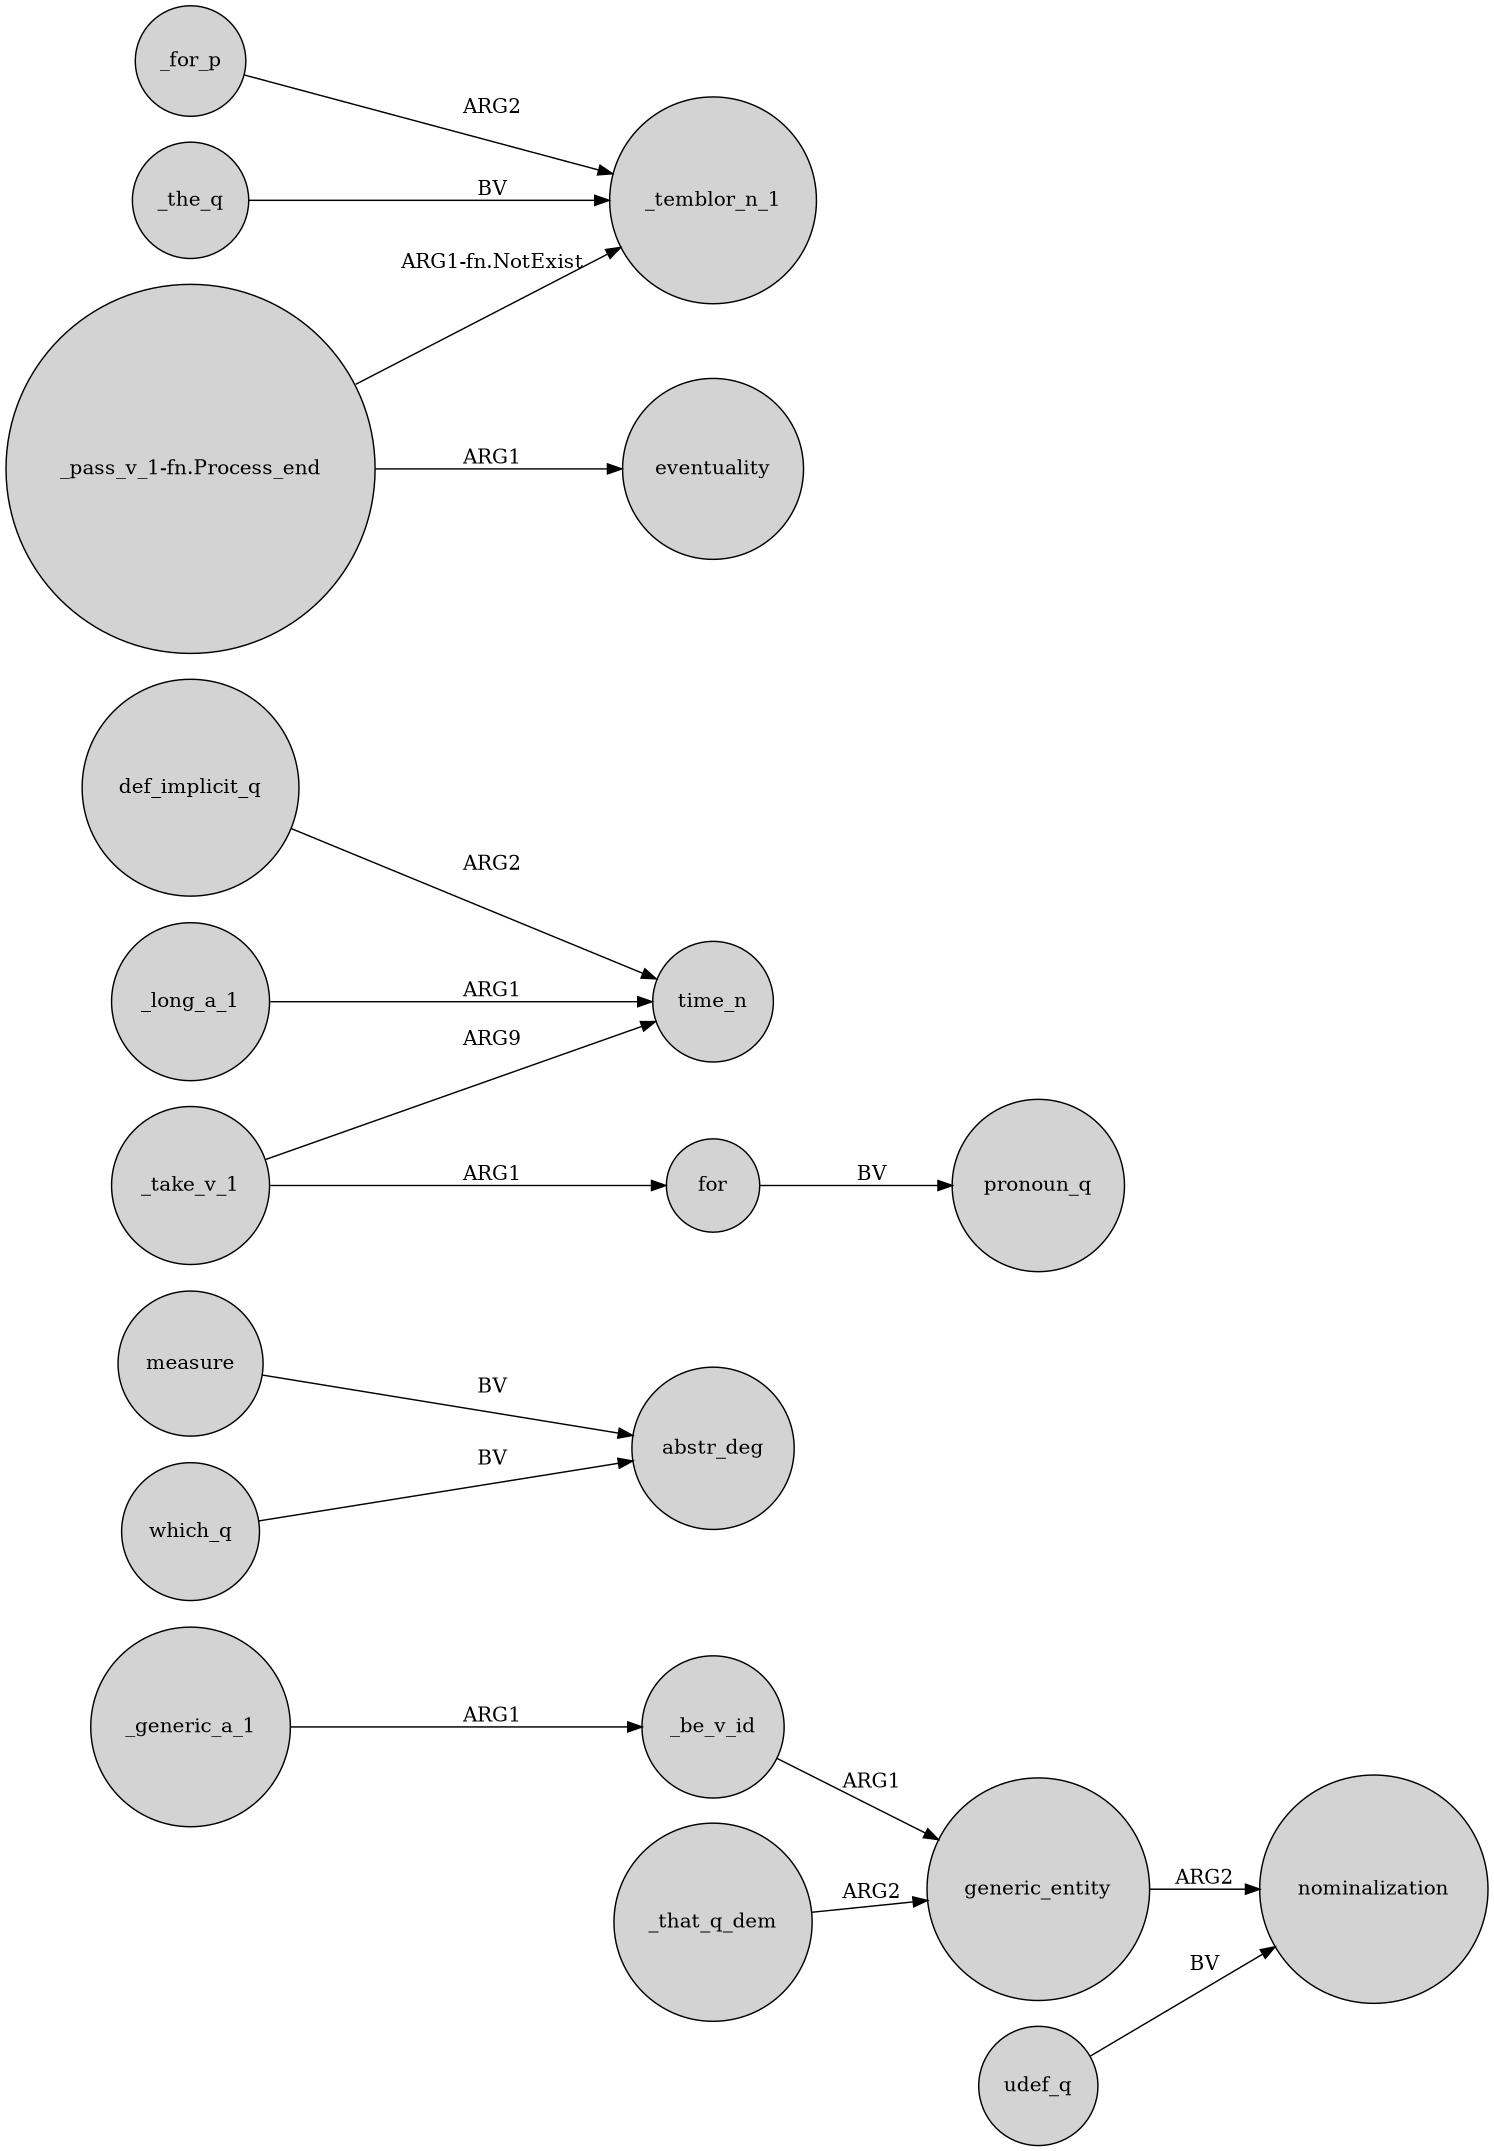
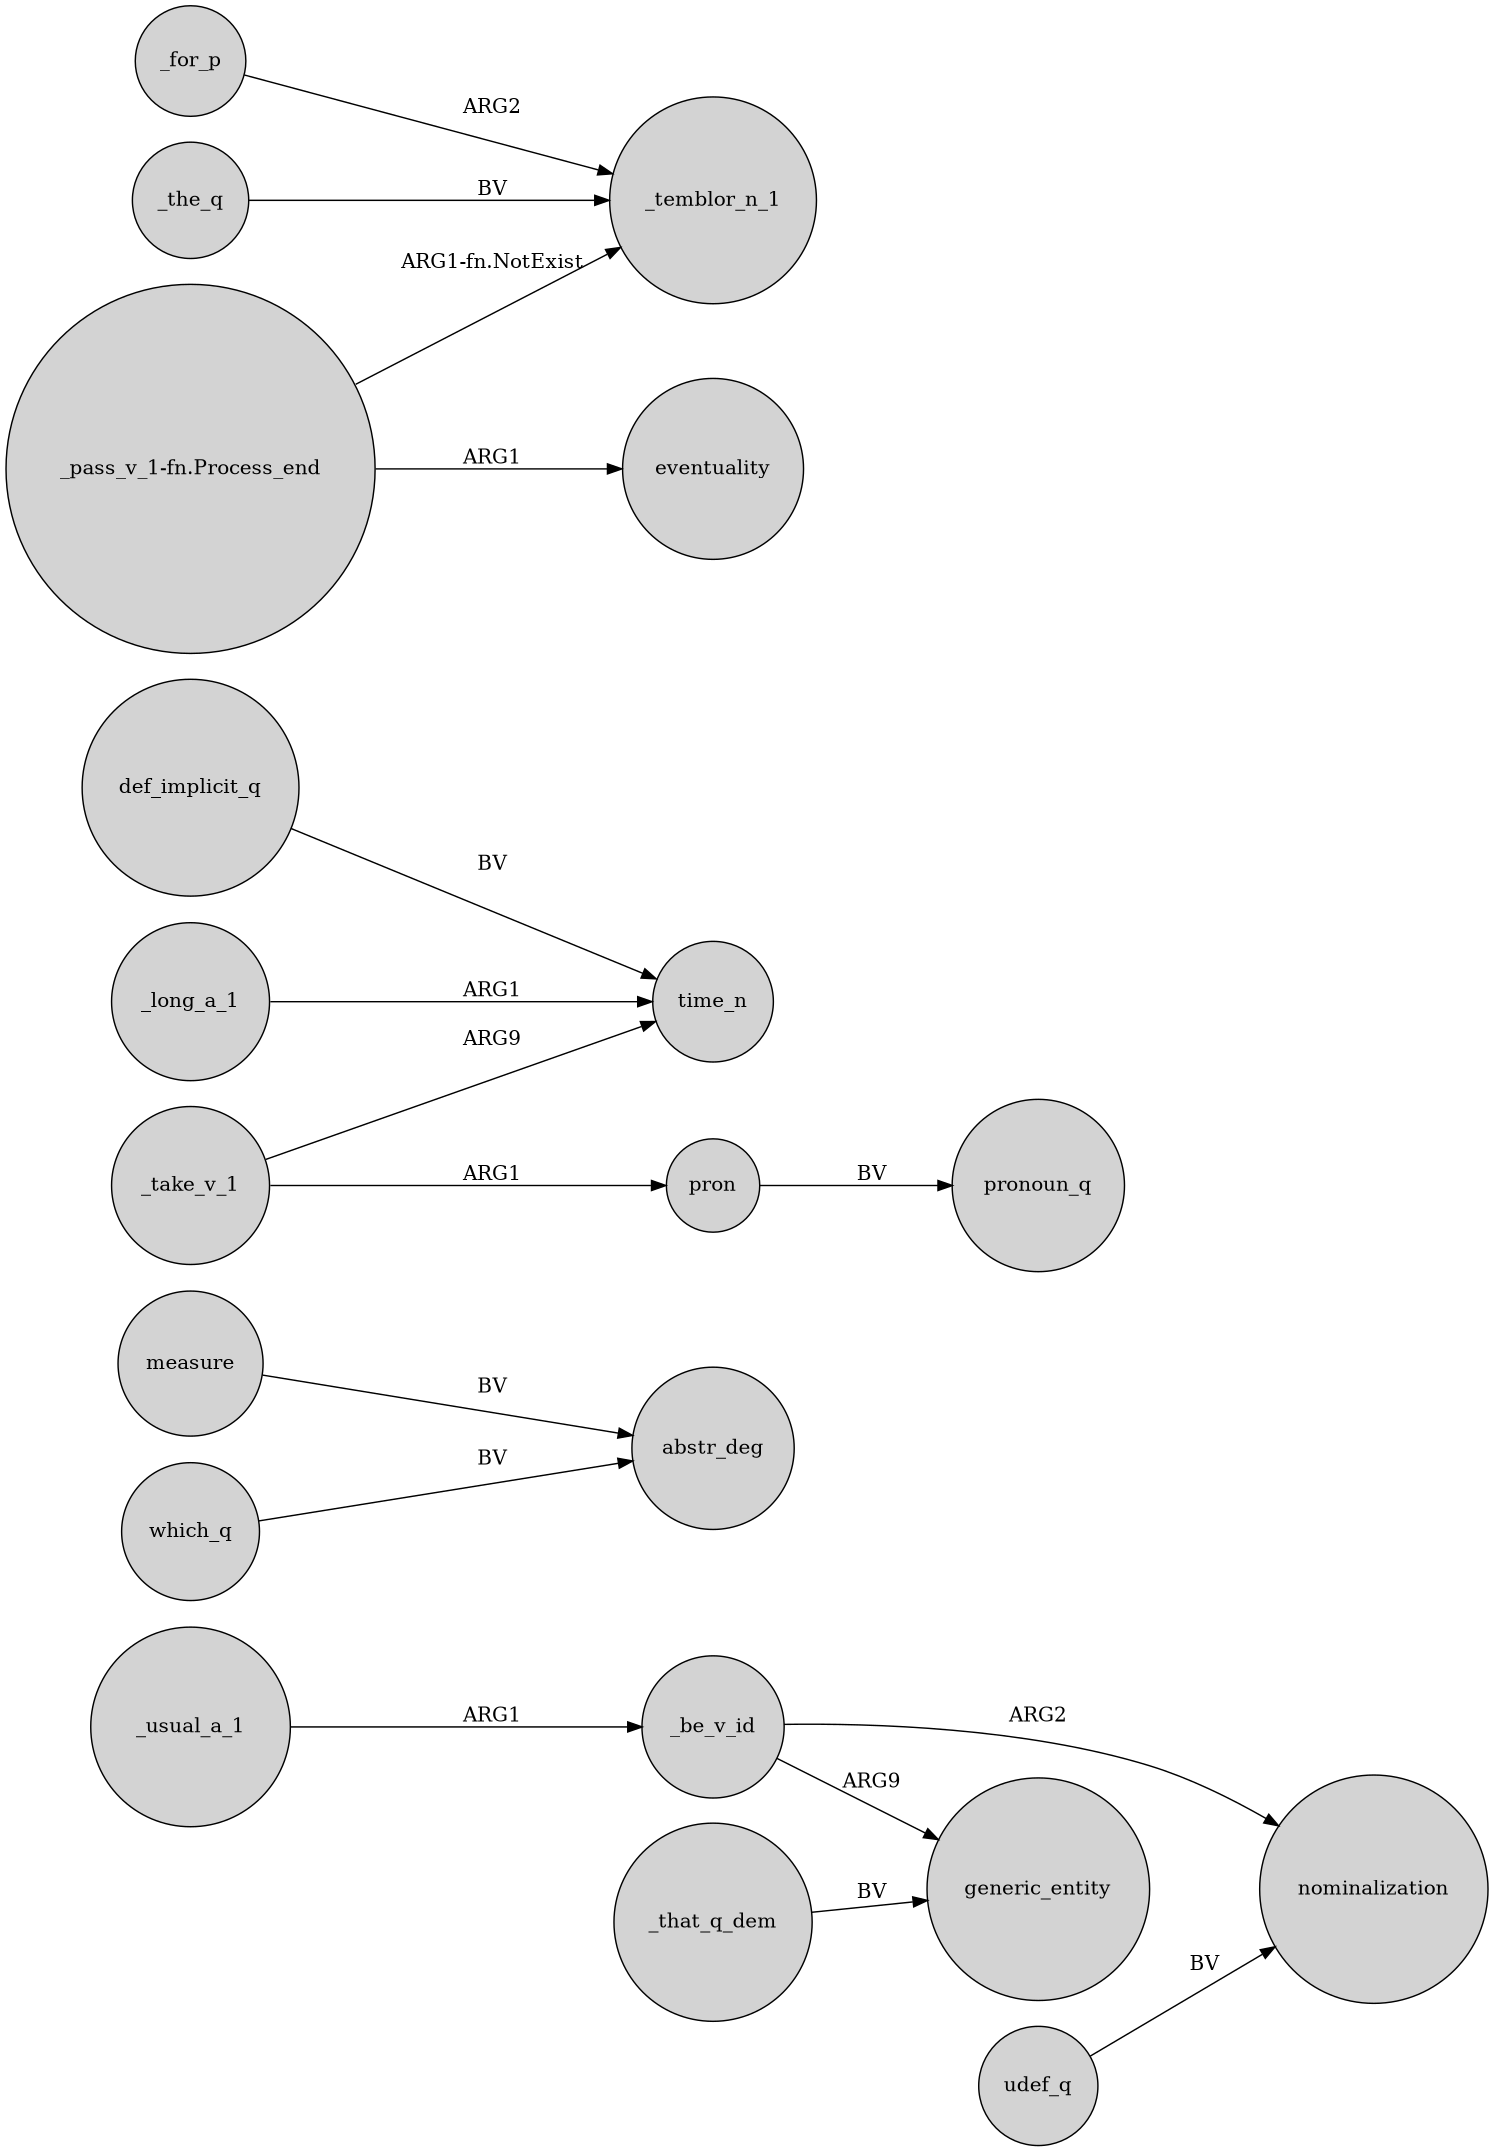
(492, 865) -> (492, 865)
(713, 1186) -> (713, 1186)
(191, 1727) -> (191, 1727)
(872, 1782) -> (872, 1782)
(1197, 1889) -> (1032, 1740)
(872, 1893) -> (872, 1893)
